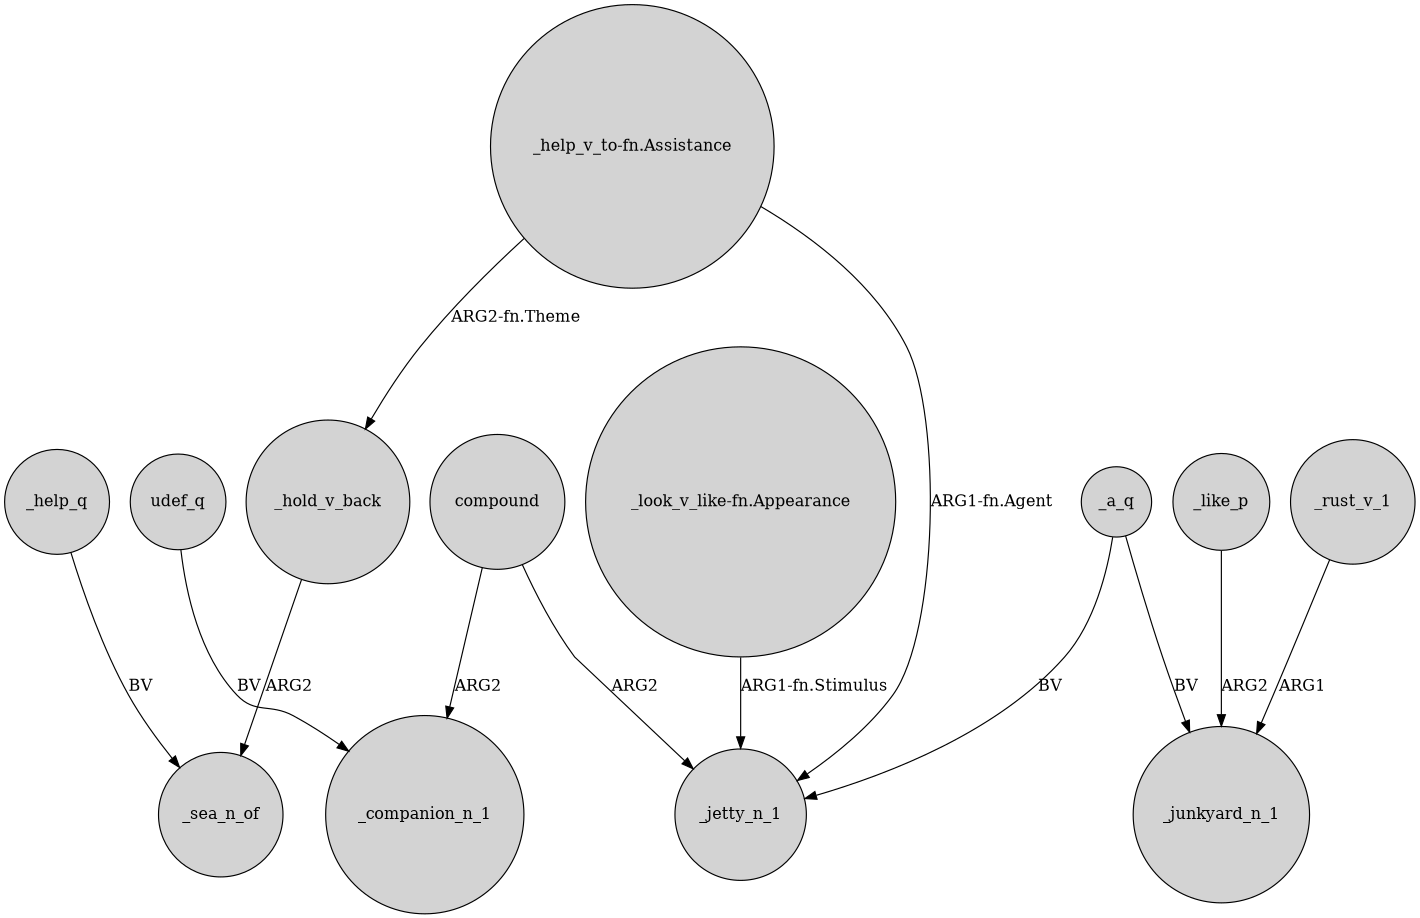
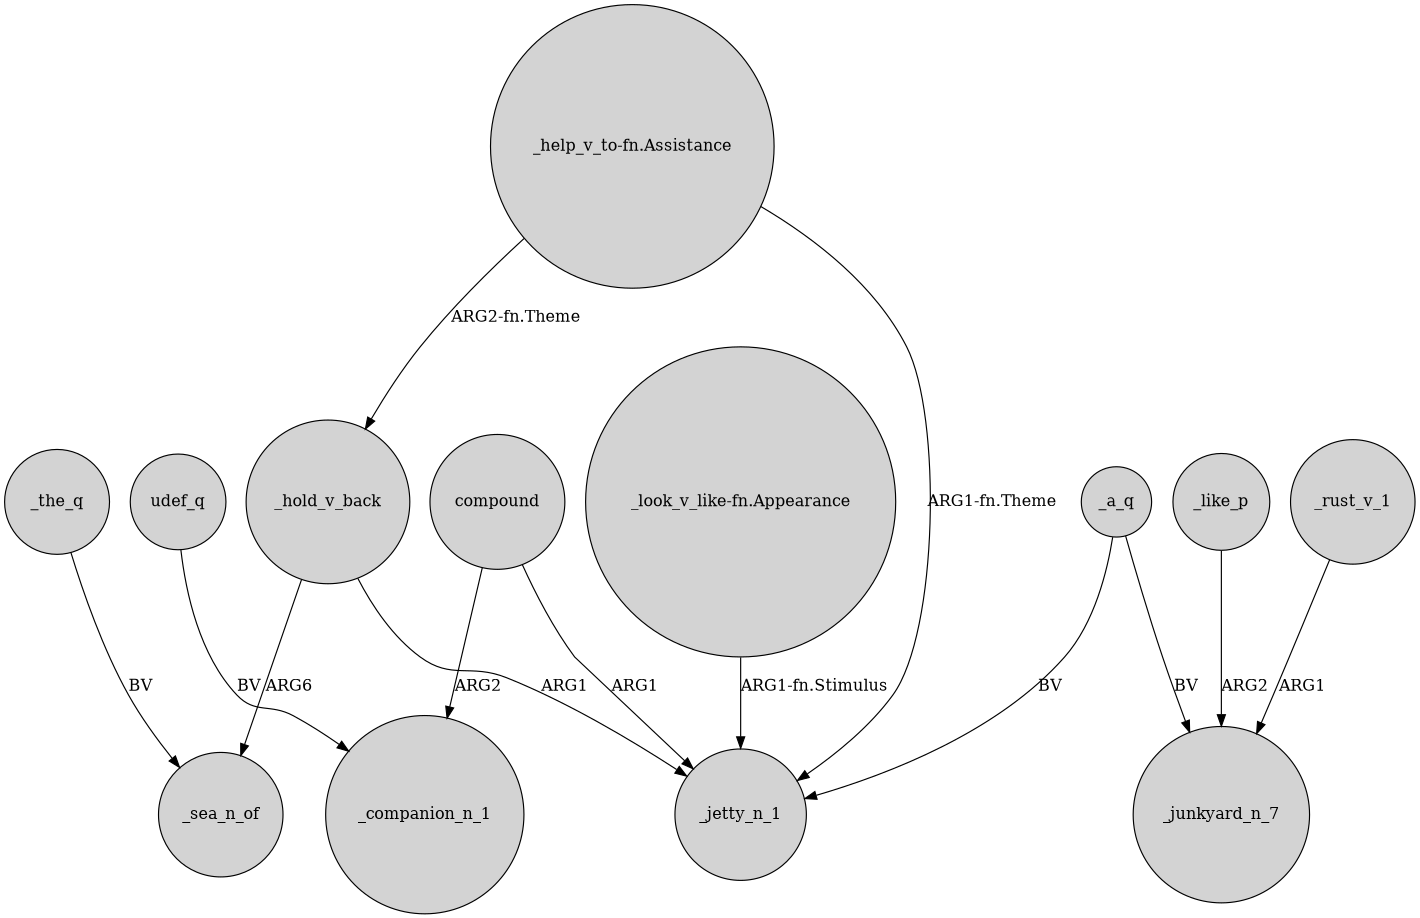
(57, 502) -> (57, 502)
(992, 502) -> (992, 502)
none -> (508, 678)
(289, 686) -> (289, 686)
(635, 686) -> (635, 686)
(1221, 815) -> (1221, 815)
